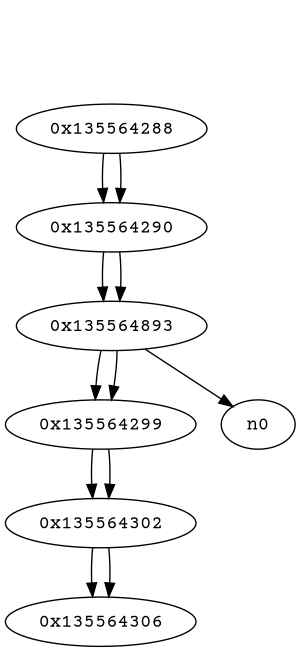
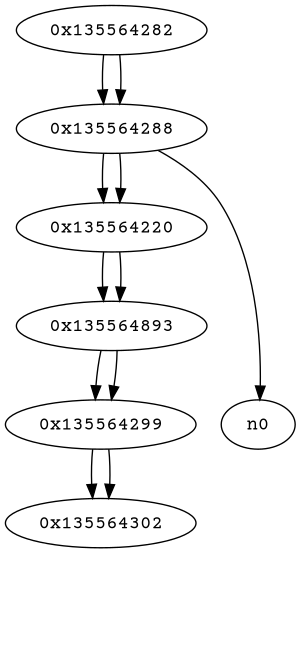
none -> (112, 30)
(112, 227) -> (112, 227)
(183, 374) -> (243, 252)
(101, 622) -> none
